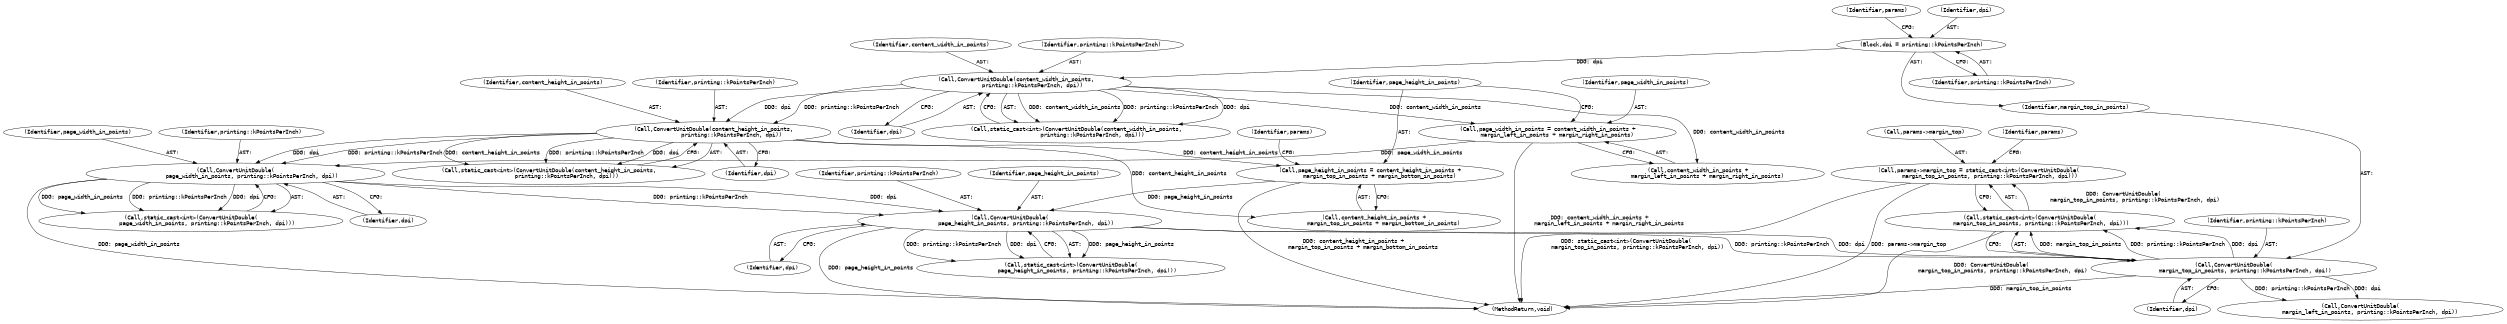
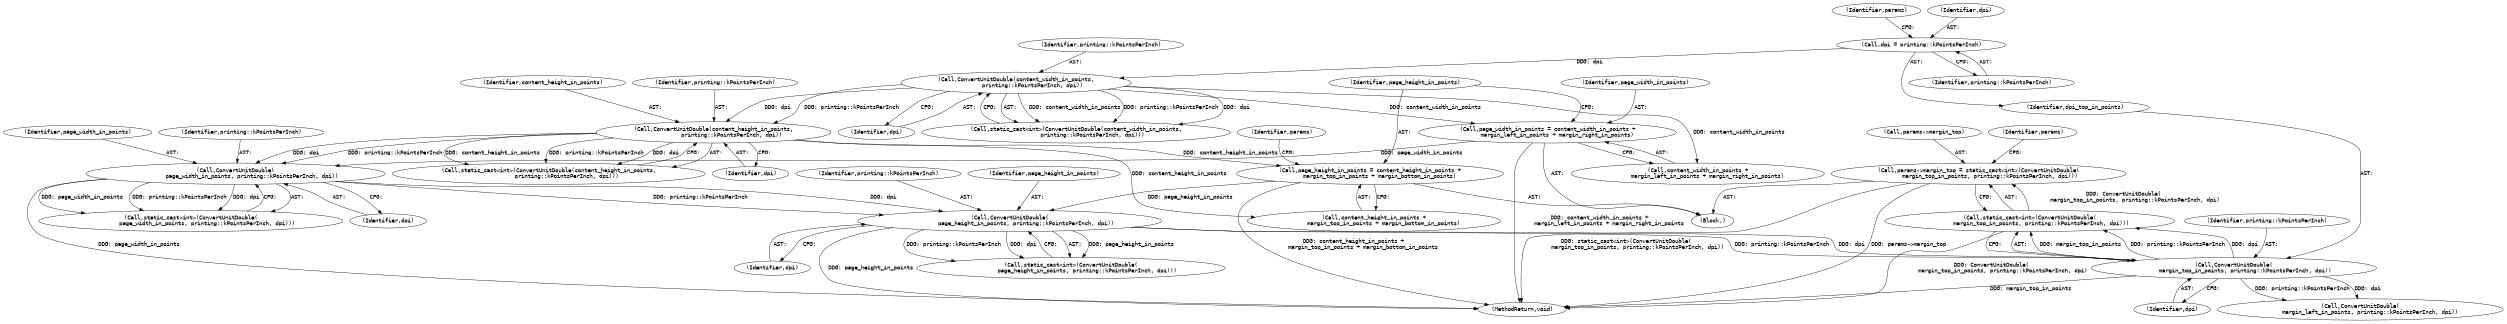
(931, 45) -> none
(1921, 45) -> (1921, 45)
(2075, 108) -> (2075, 108)
none -> (1713, 221)
